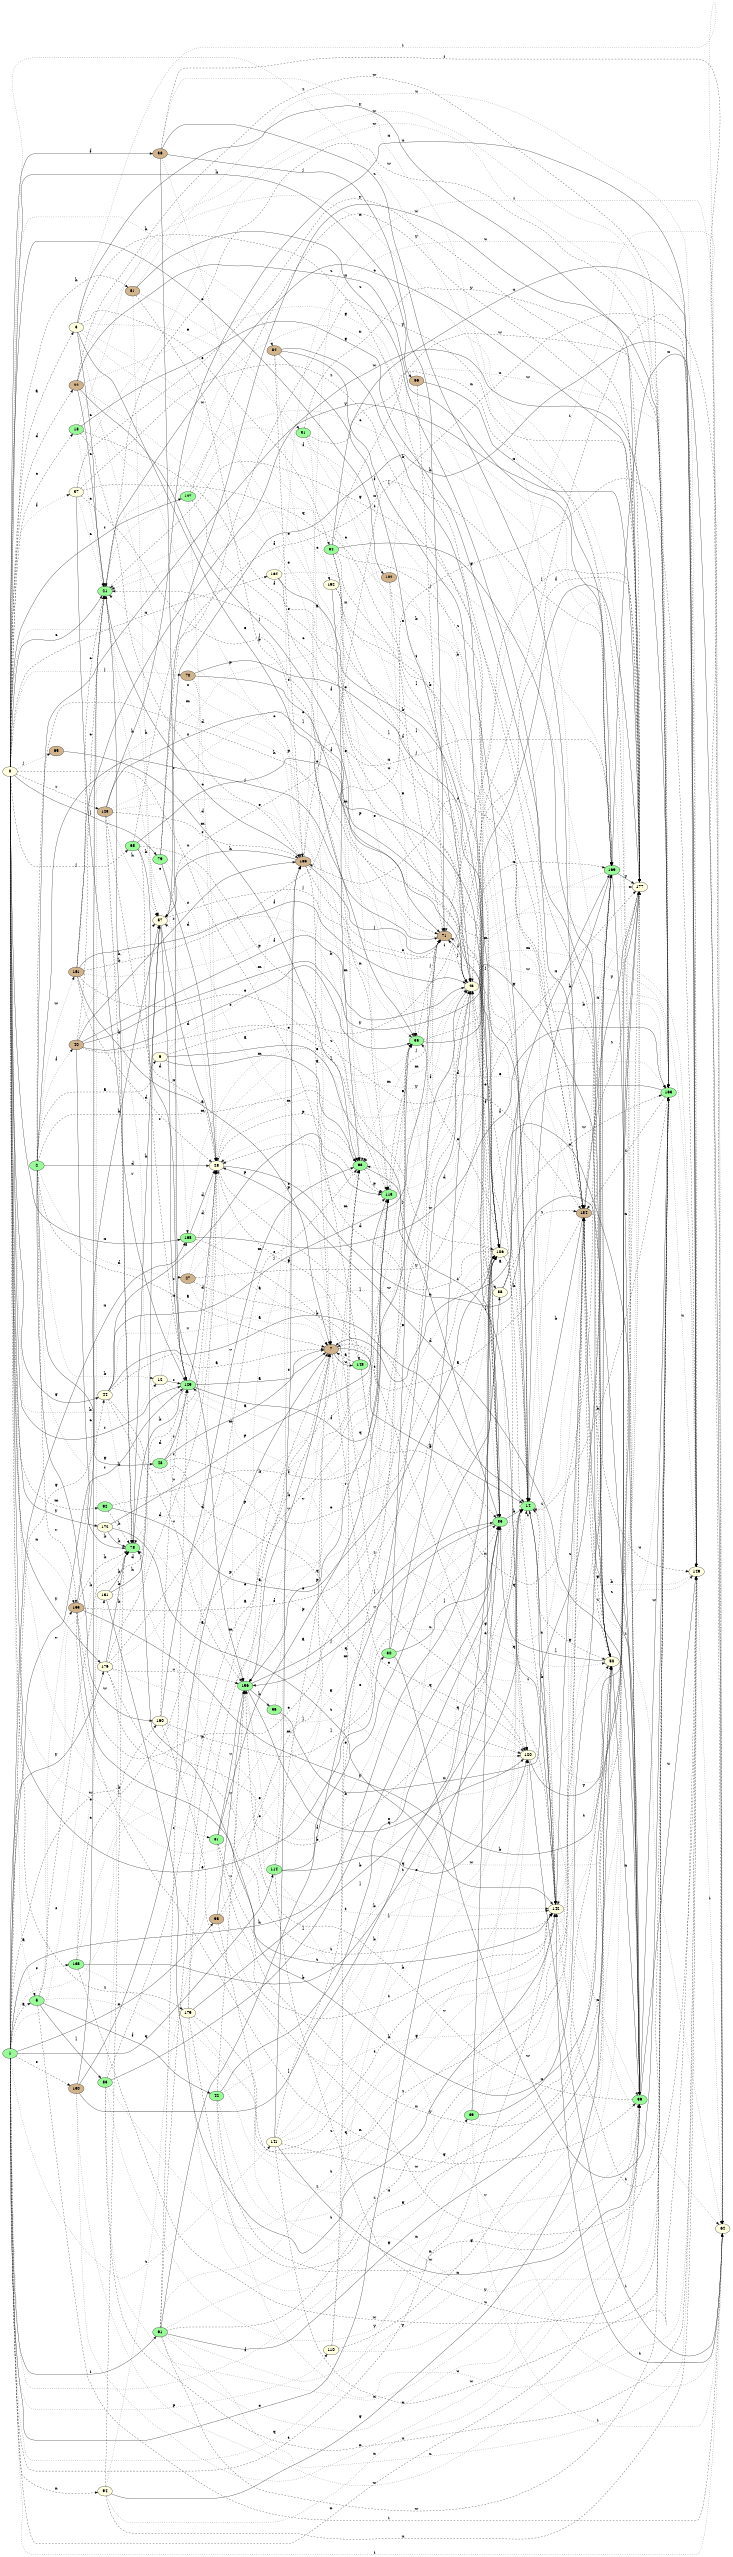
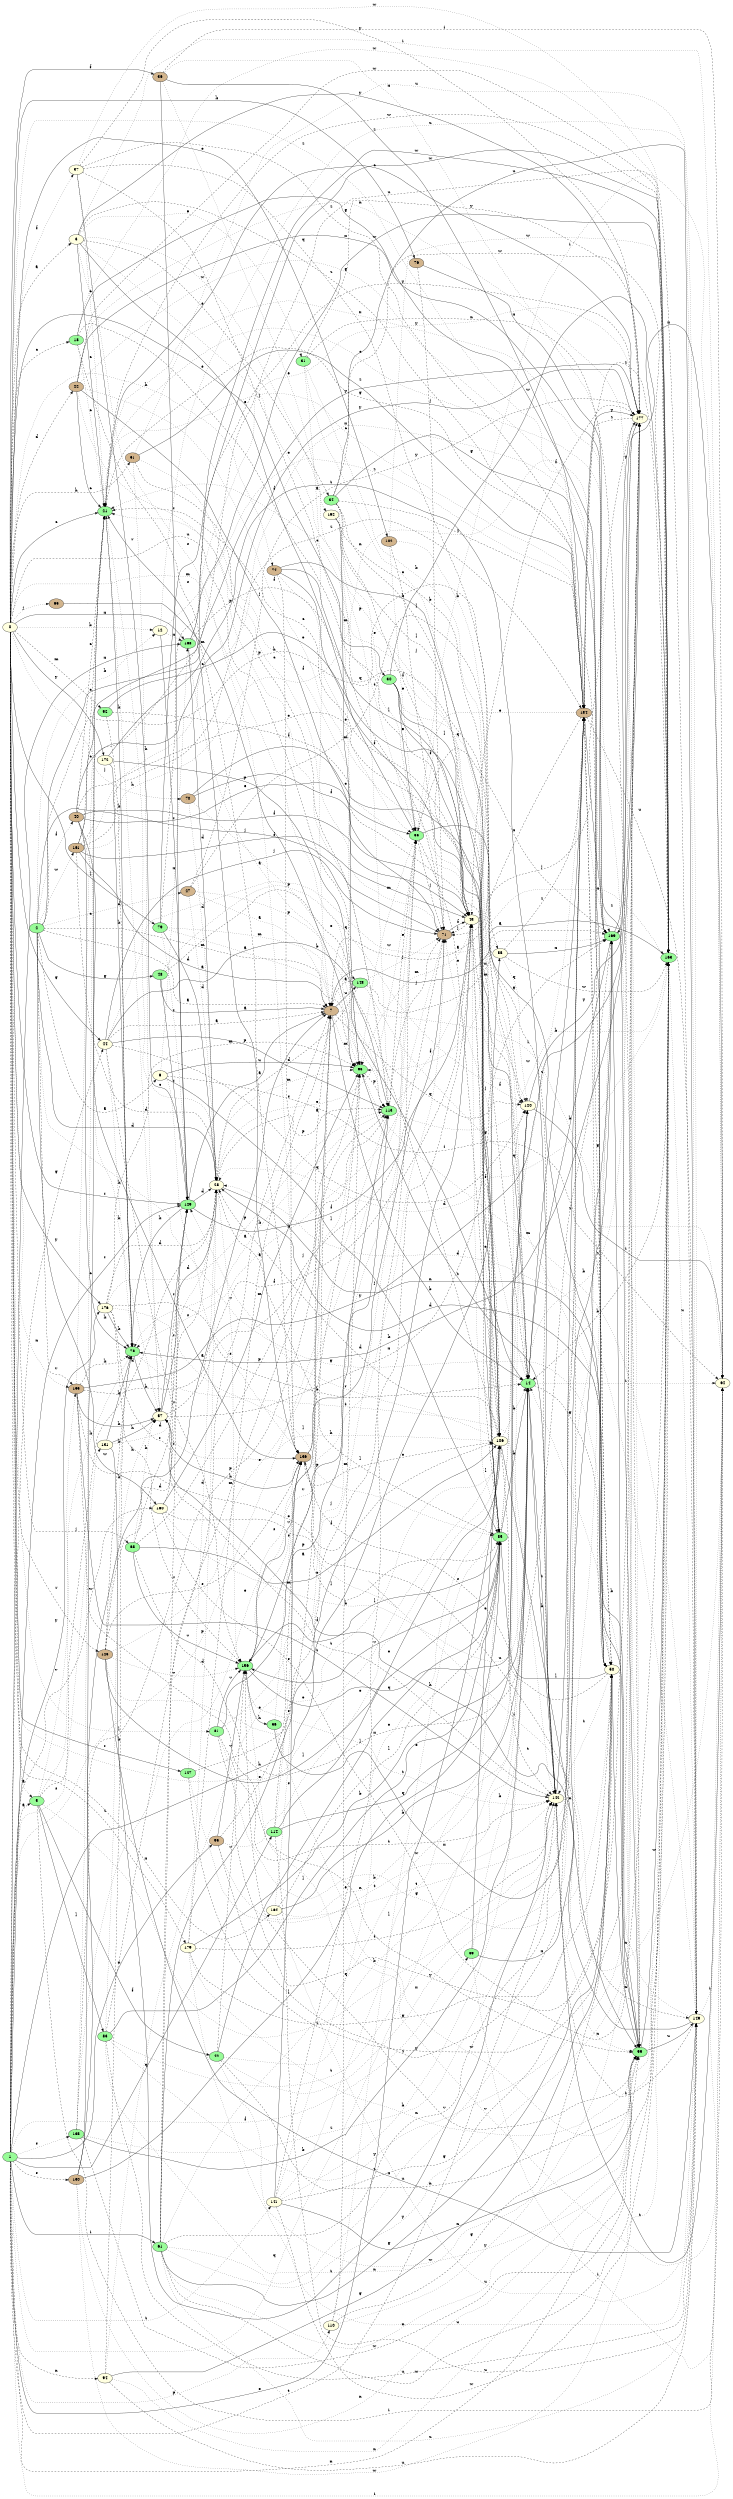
(274, 350) -> (274, 570)
(417, 381) -> (417, 263)
(432, 454) -> none
(260, 1054) -> (260, 1060)
